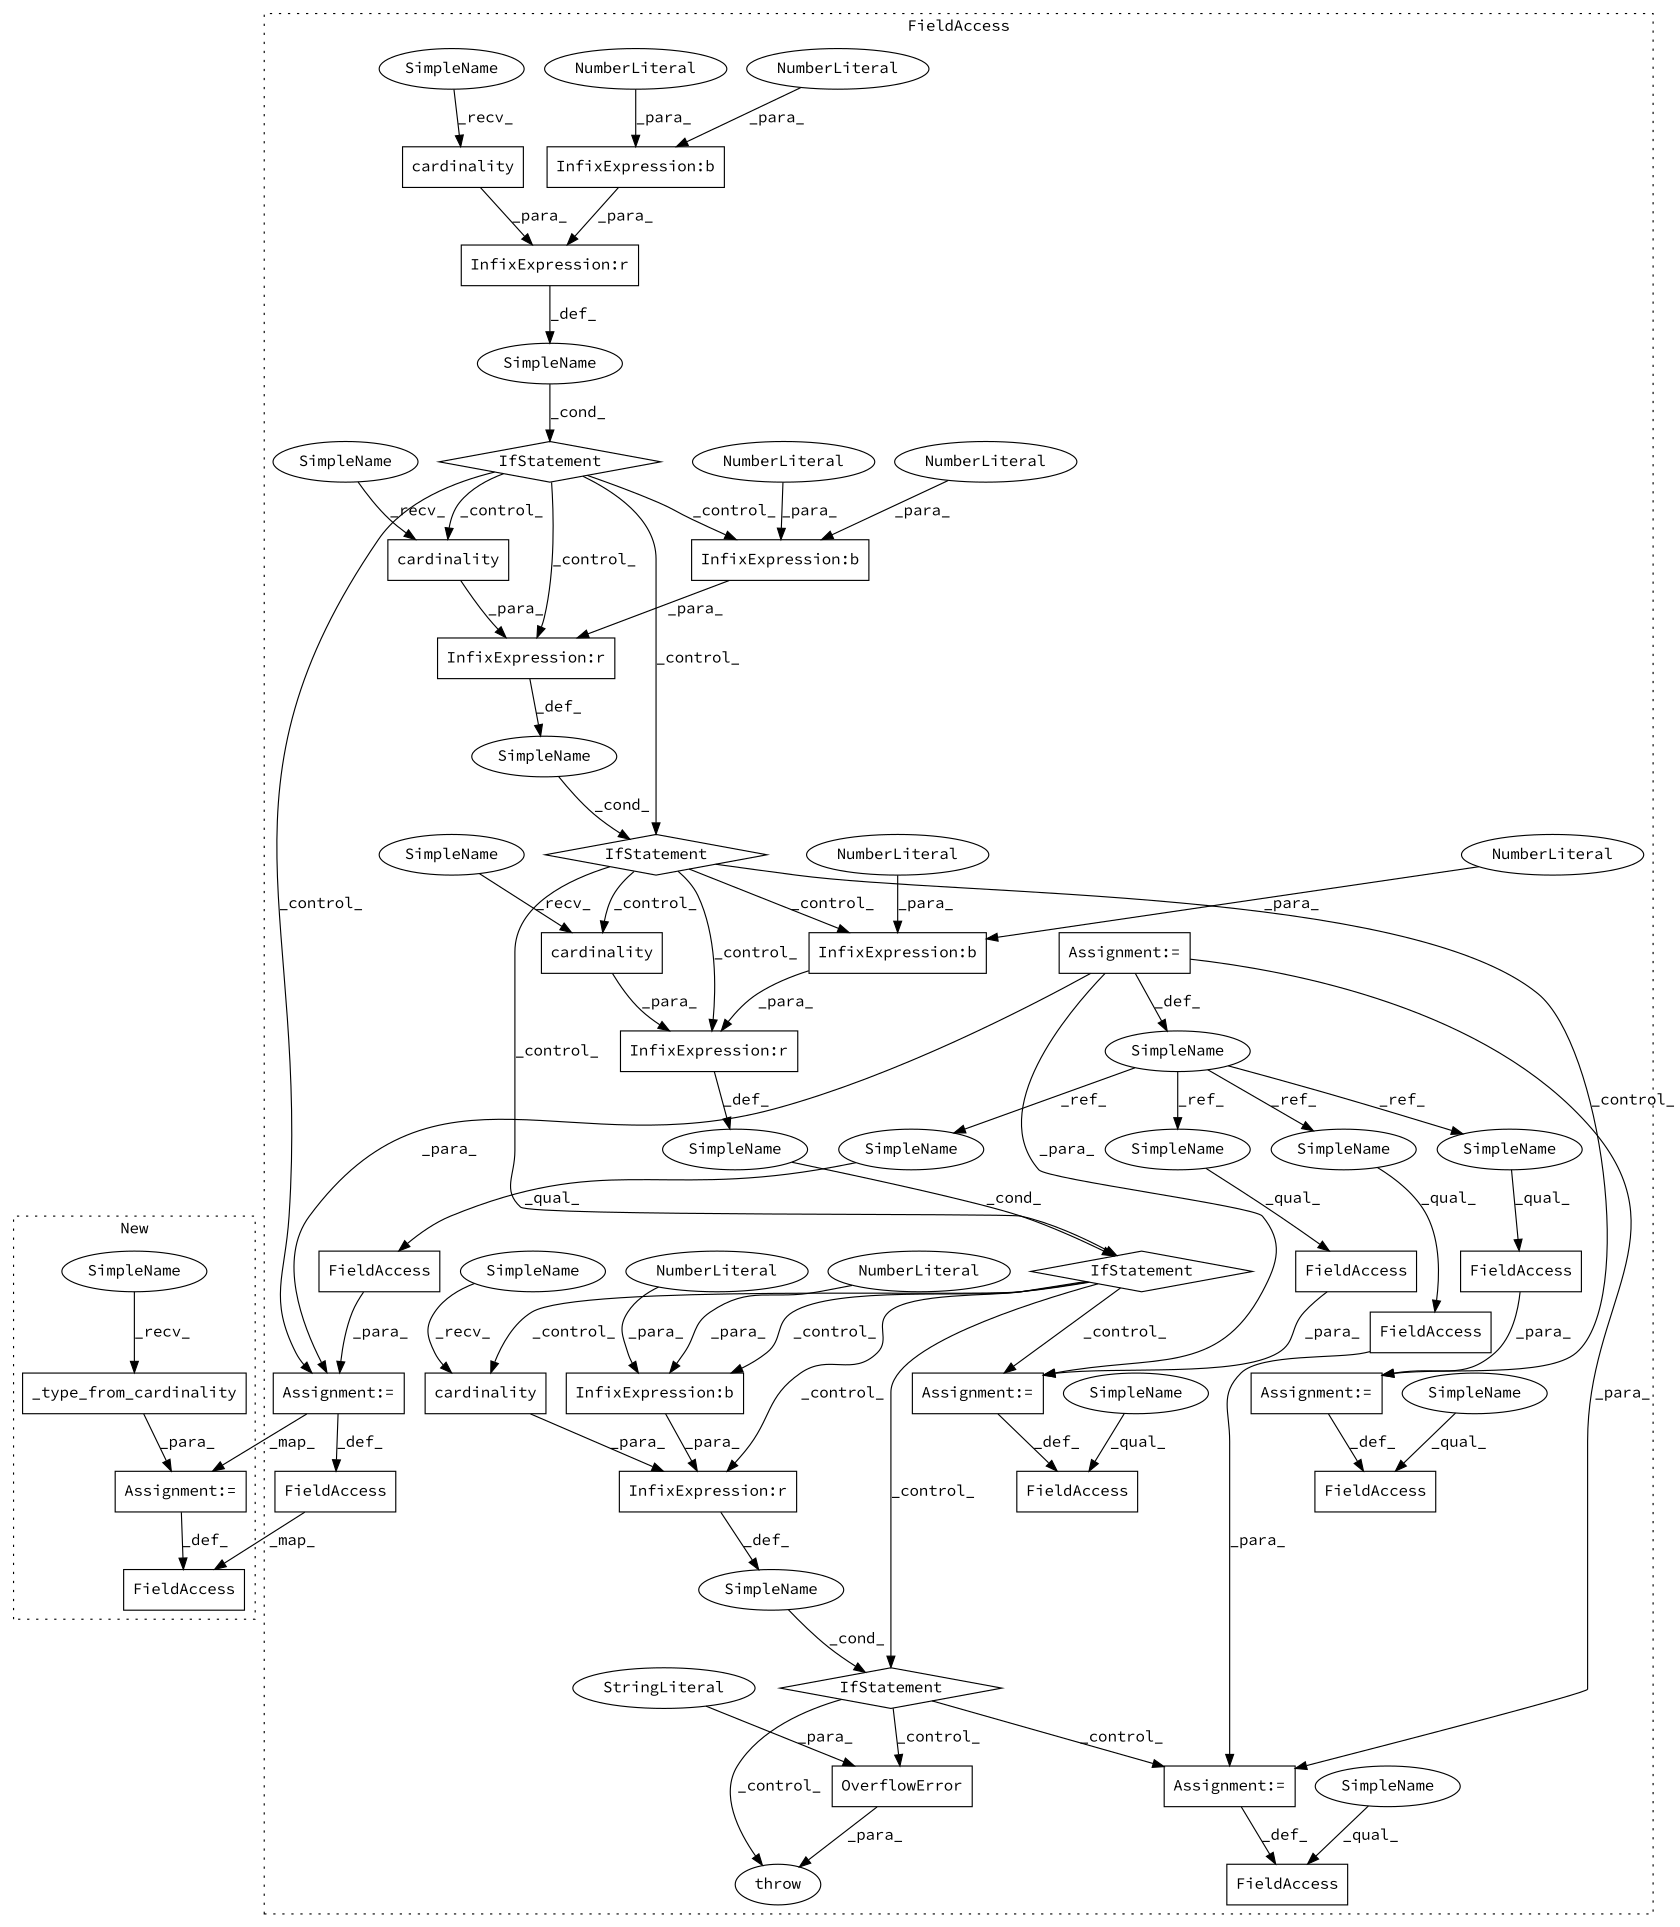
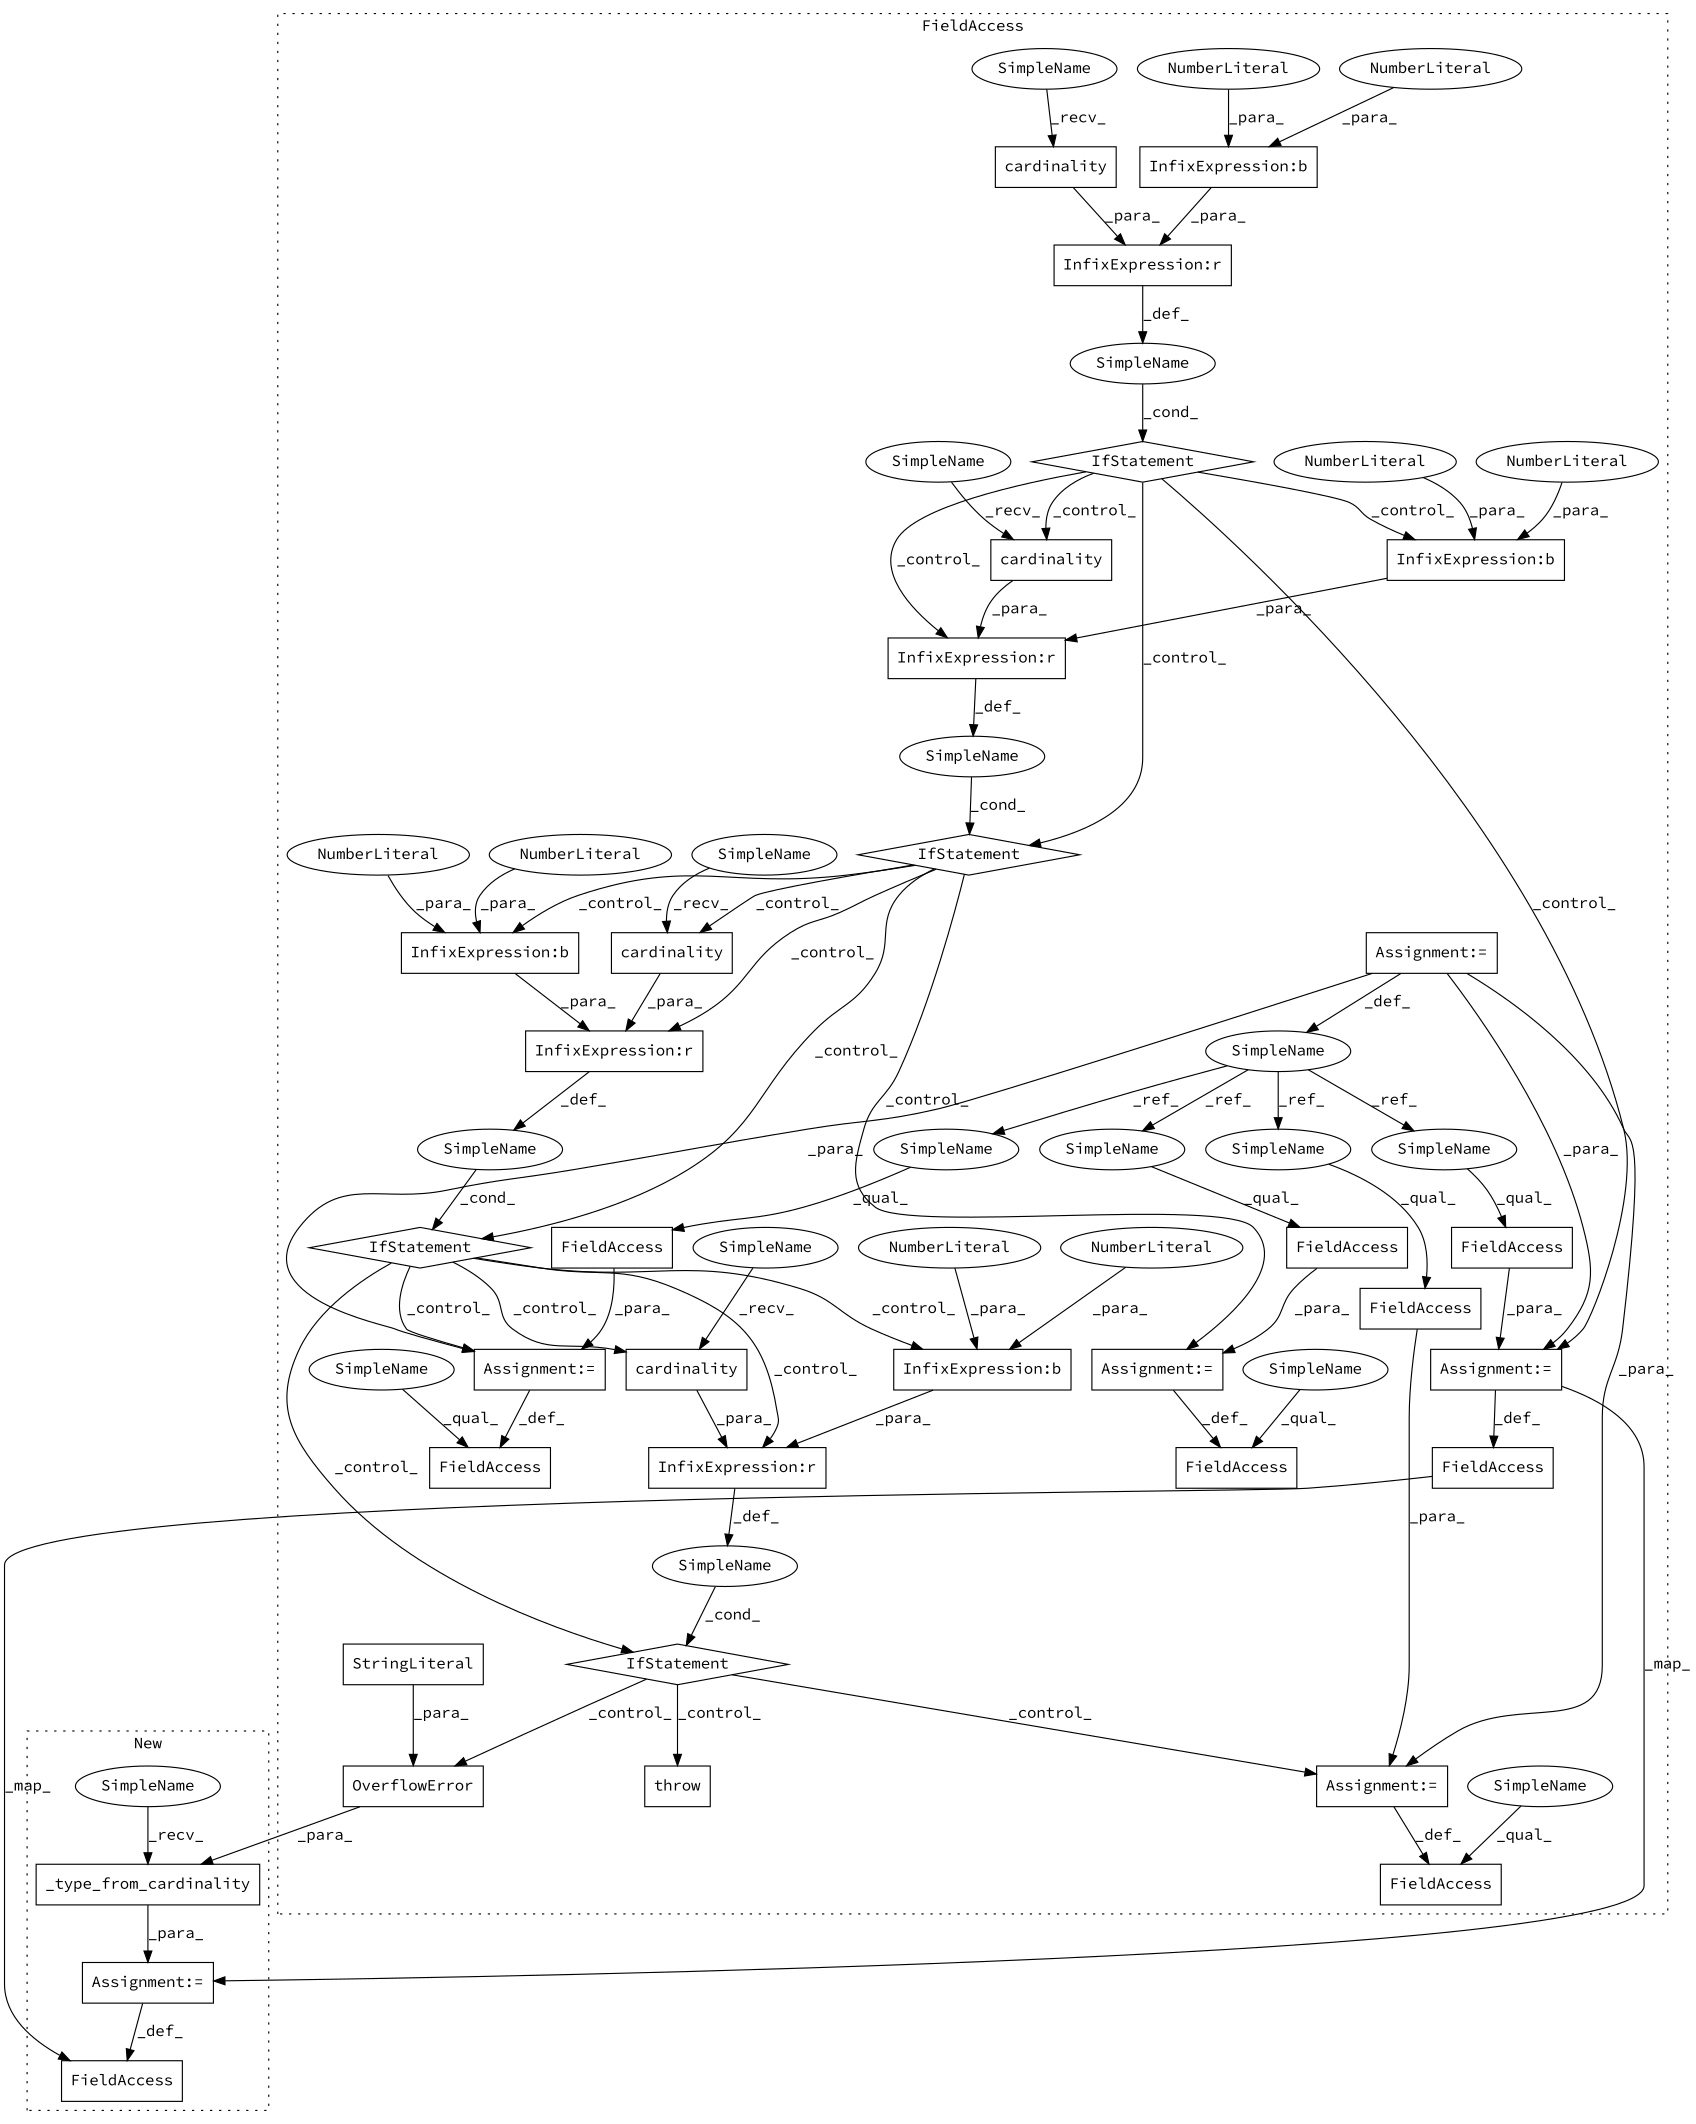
(664, 1688) -> (413, 1664)
(843, 1833) -> (286, 1834)
(778, 1885) -> (678, 1786)
